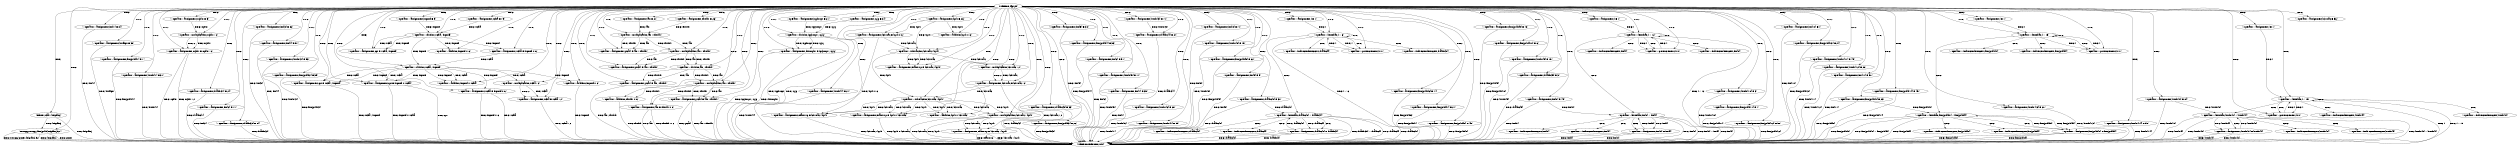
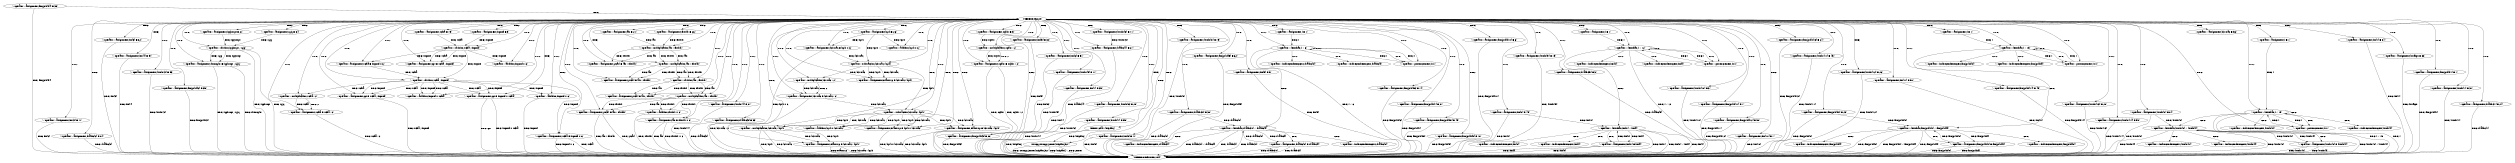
(1068, 14) -> (541, 13)
(40, 131) -> (1050, 144)
(802, 142) -> none
